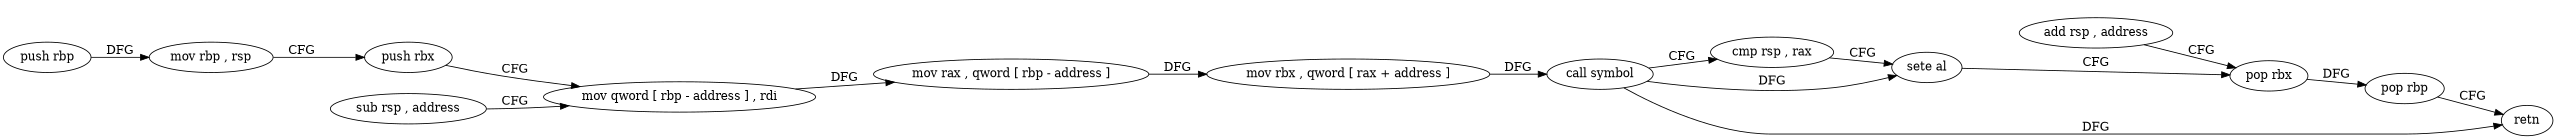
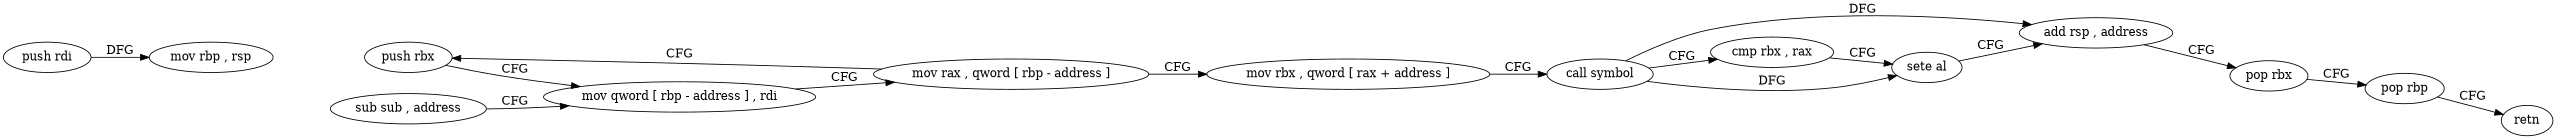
(1772, 52) -> (1772, 52)
(47, 57) -> (47, 57)
(314, 57) -> (671, 63)
(1178, 68) -> (1178, 68)
(1518, 68) -> (1518, 68)
(2092, 72) -> (1996, 53)
(2337, 75) -> (2337, 75)
(845, 78) -> (845, 78)
(408, 109) -> (408, 109)
(2055, 134) -> (1821, 17)
